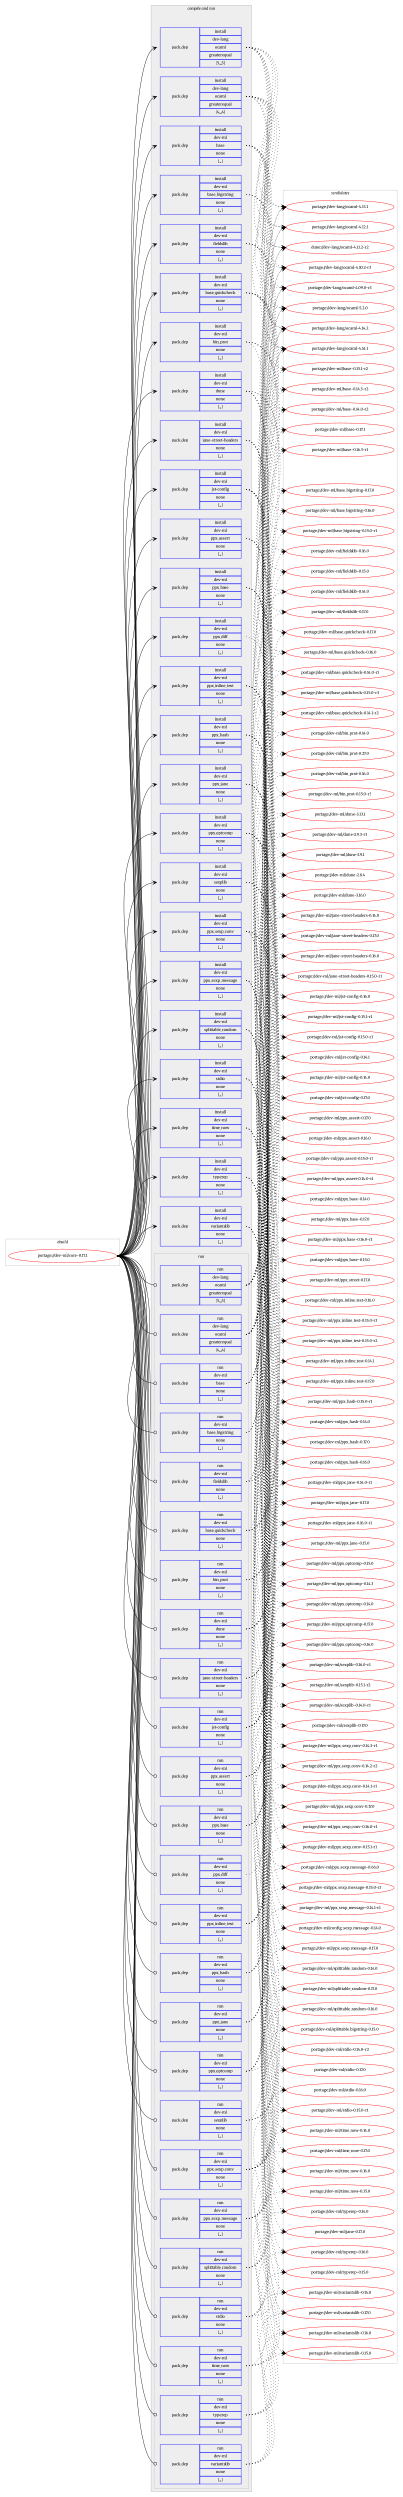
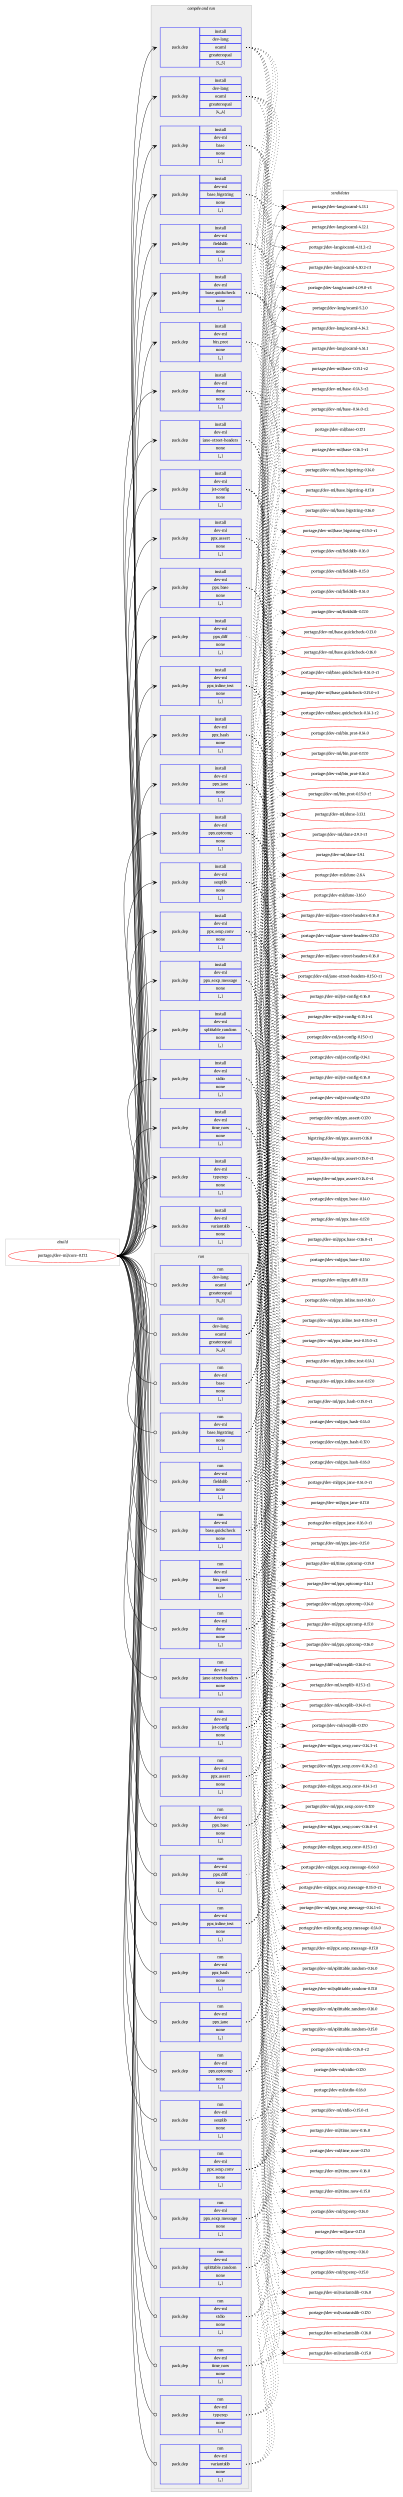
(340, 248) -> (340, 248)
none -> (340, 470)
(340, 632) -> (340, 632)
(340, 754) -> (340, 754)
(340, 1138) -> (340, 1138)
(340, 1159) -> (340, 1159)
(340, 1280) -> (340, 1280)
(340, 1564) -> (340, 1564)
(340, 1665) -> (340, 1665)
(340, 2030) -> (340, 2030)
